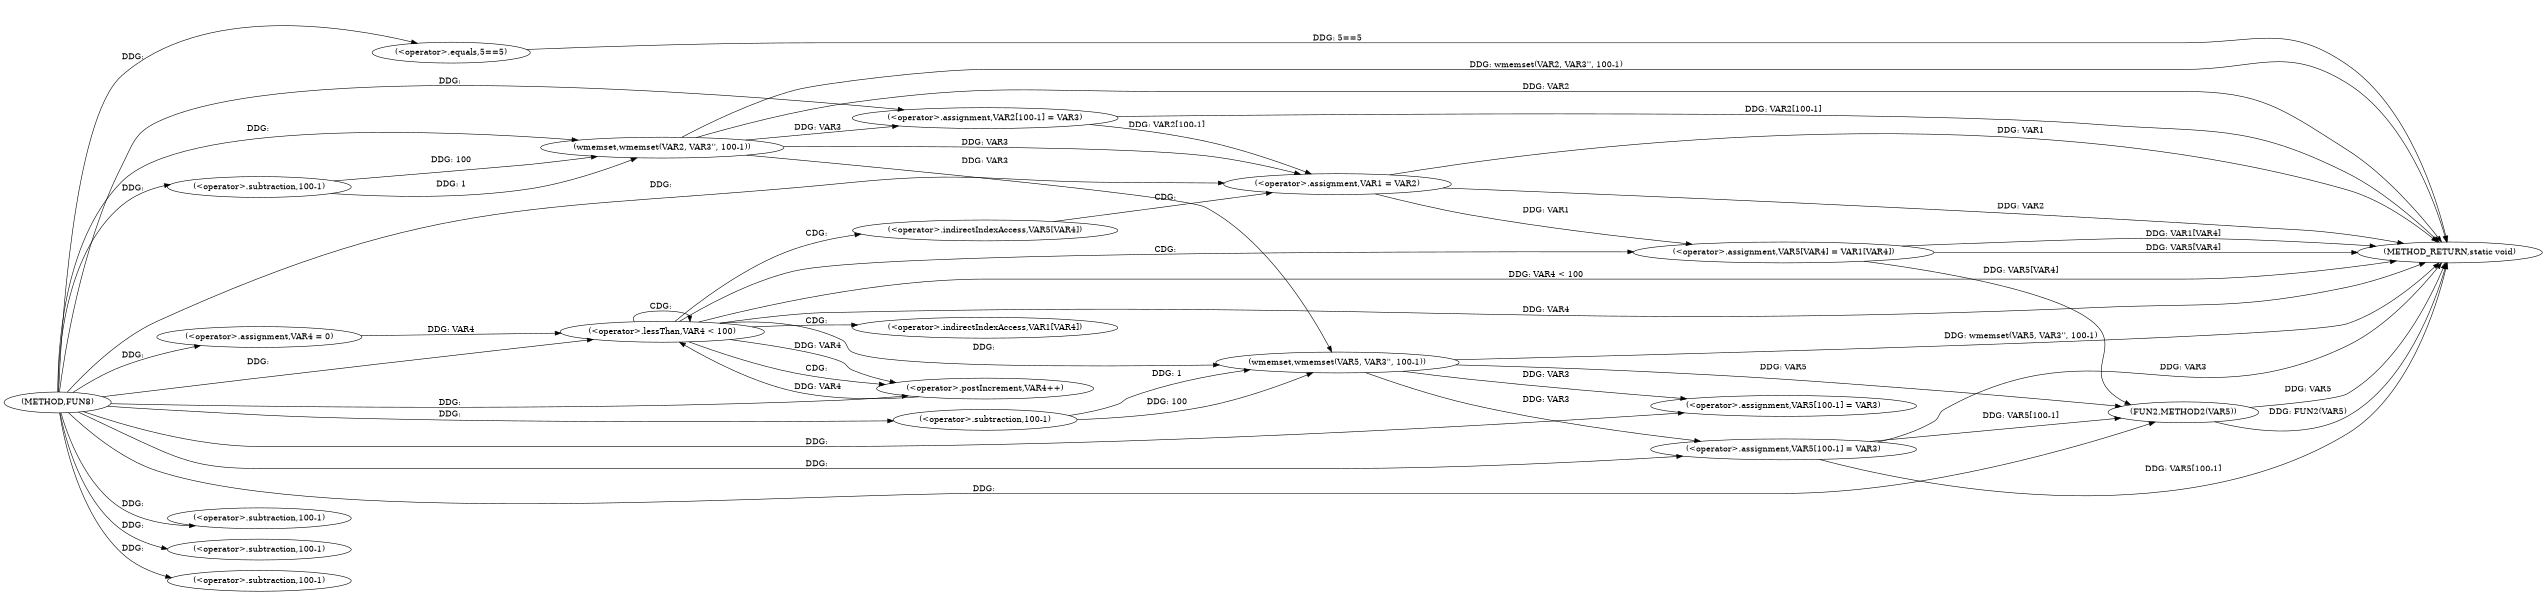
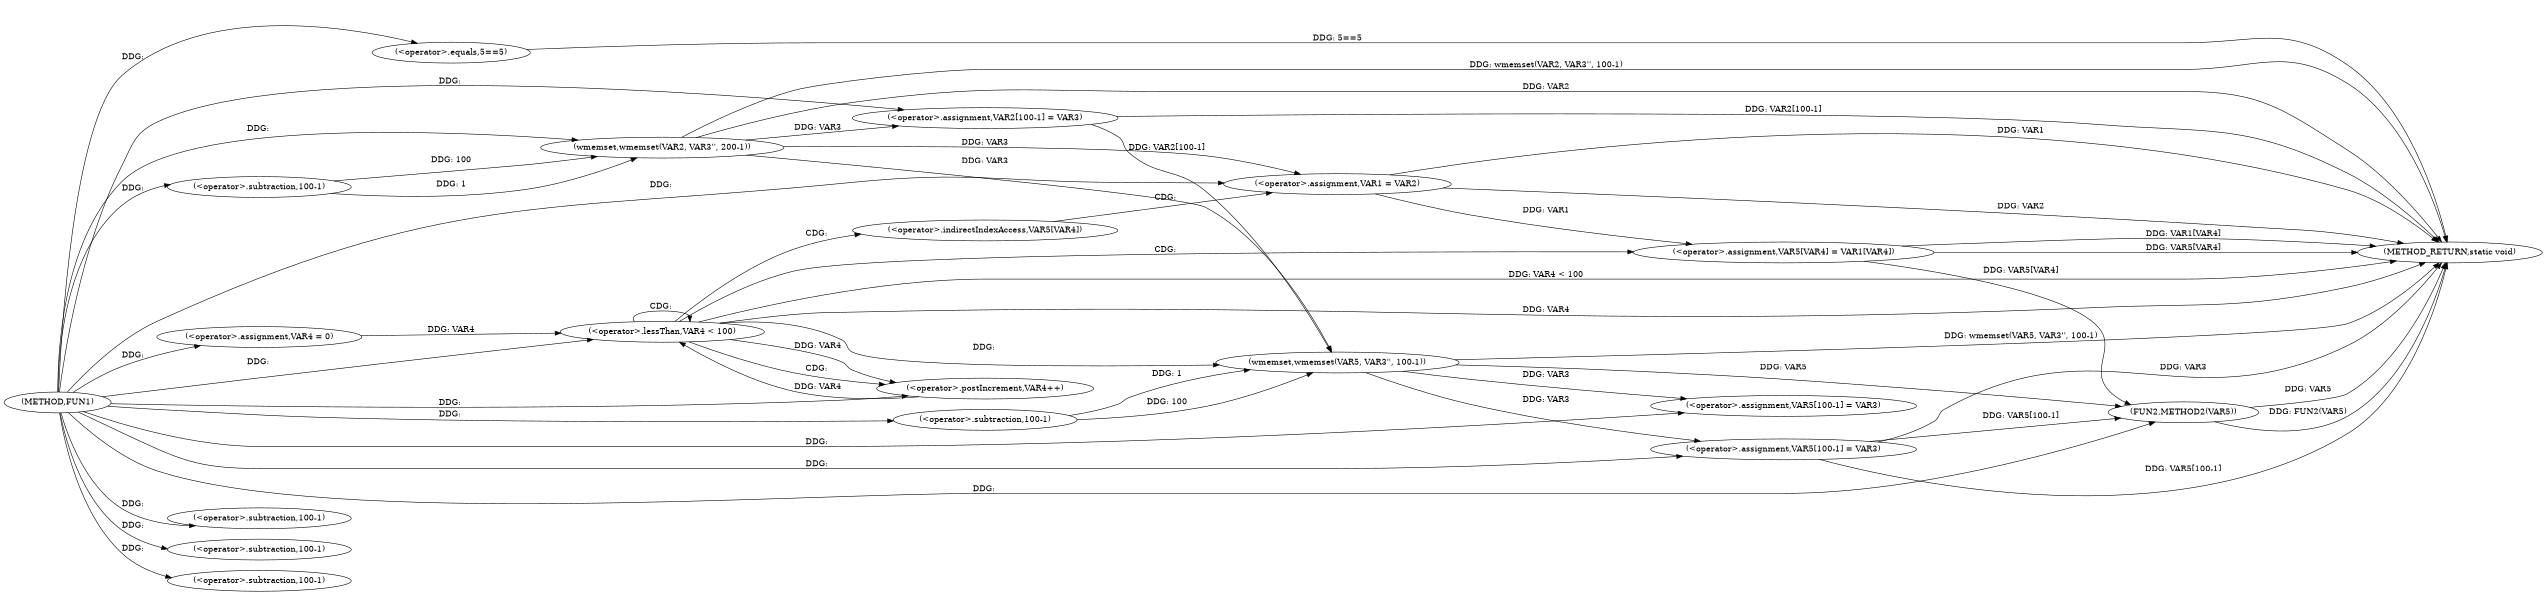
(1200, 140) -> (1229, 213)
(662, 148) -> (662, 148)
(985, 328) -> none
(58, 402) -> (58, 402)
